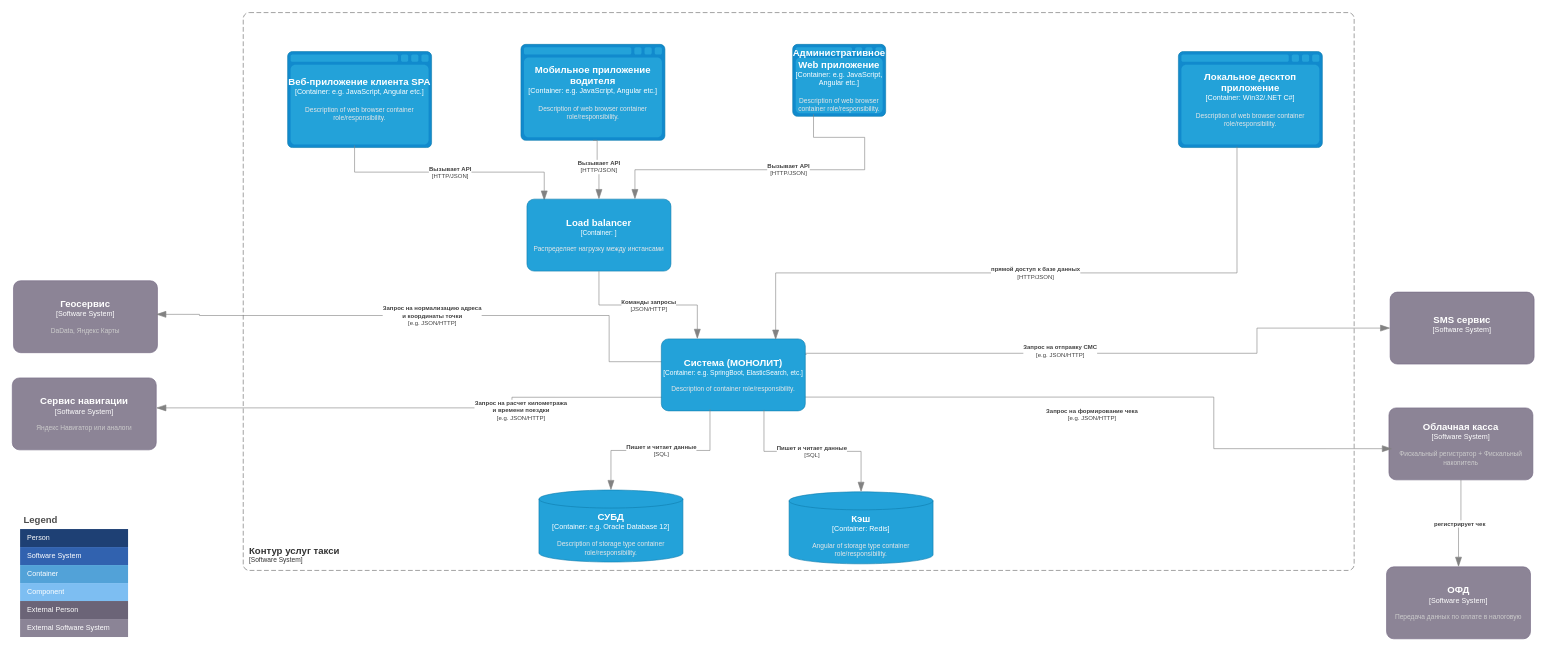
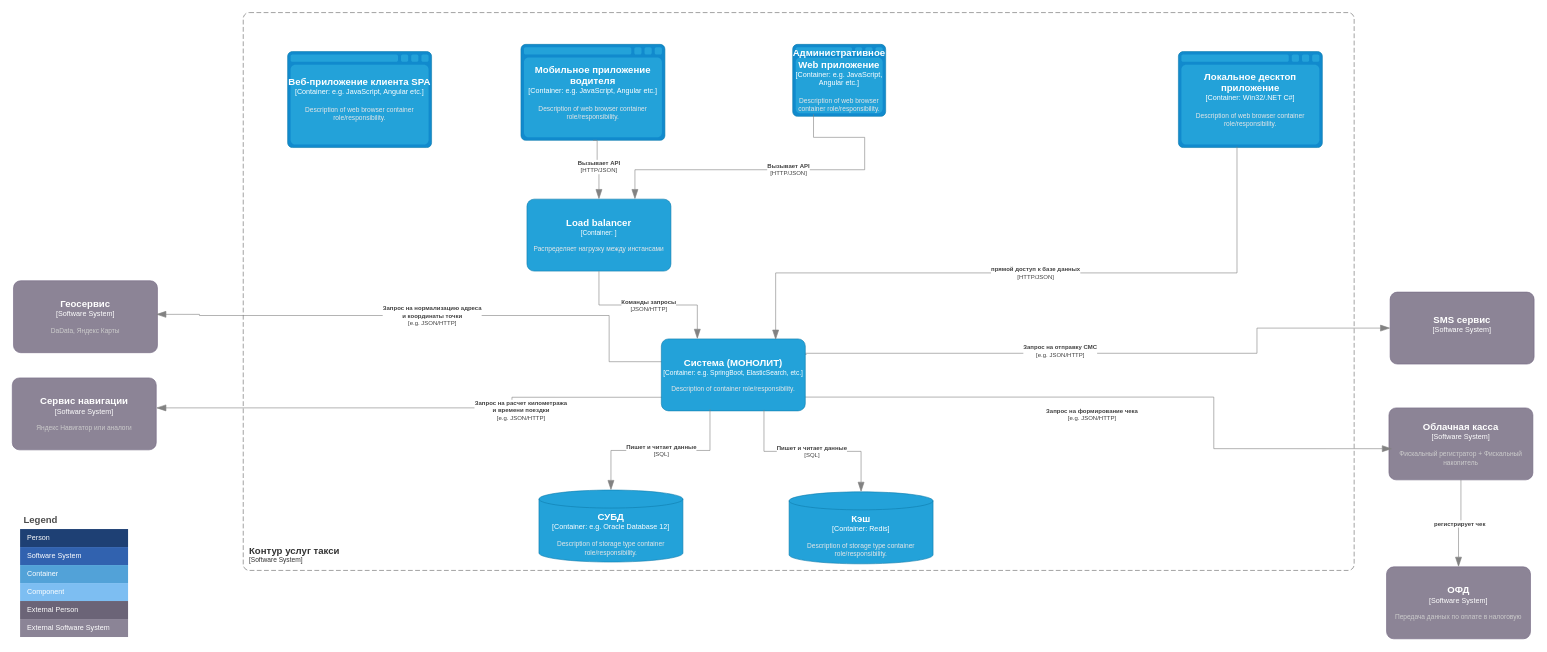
(449, 172) -> none
(861, 536) -> (861, 536)
